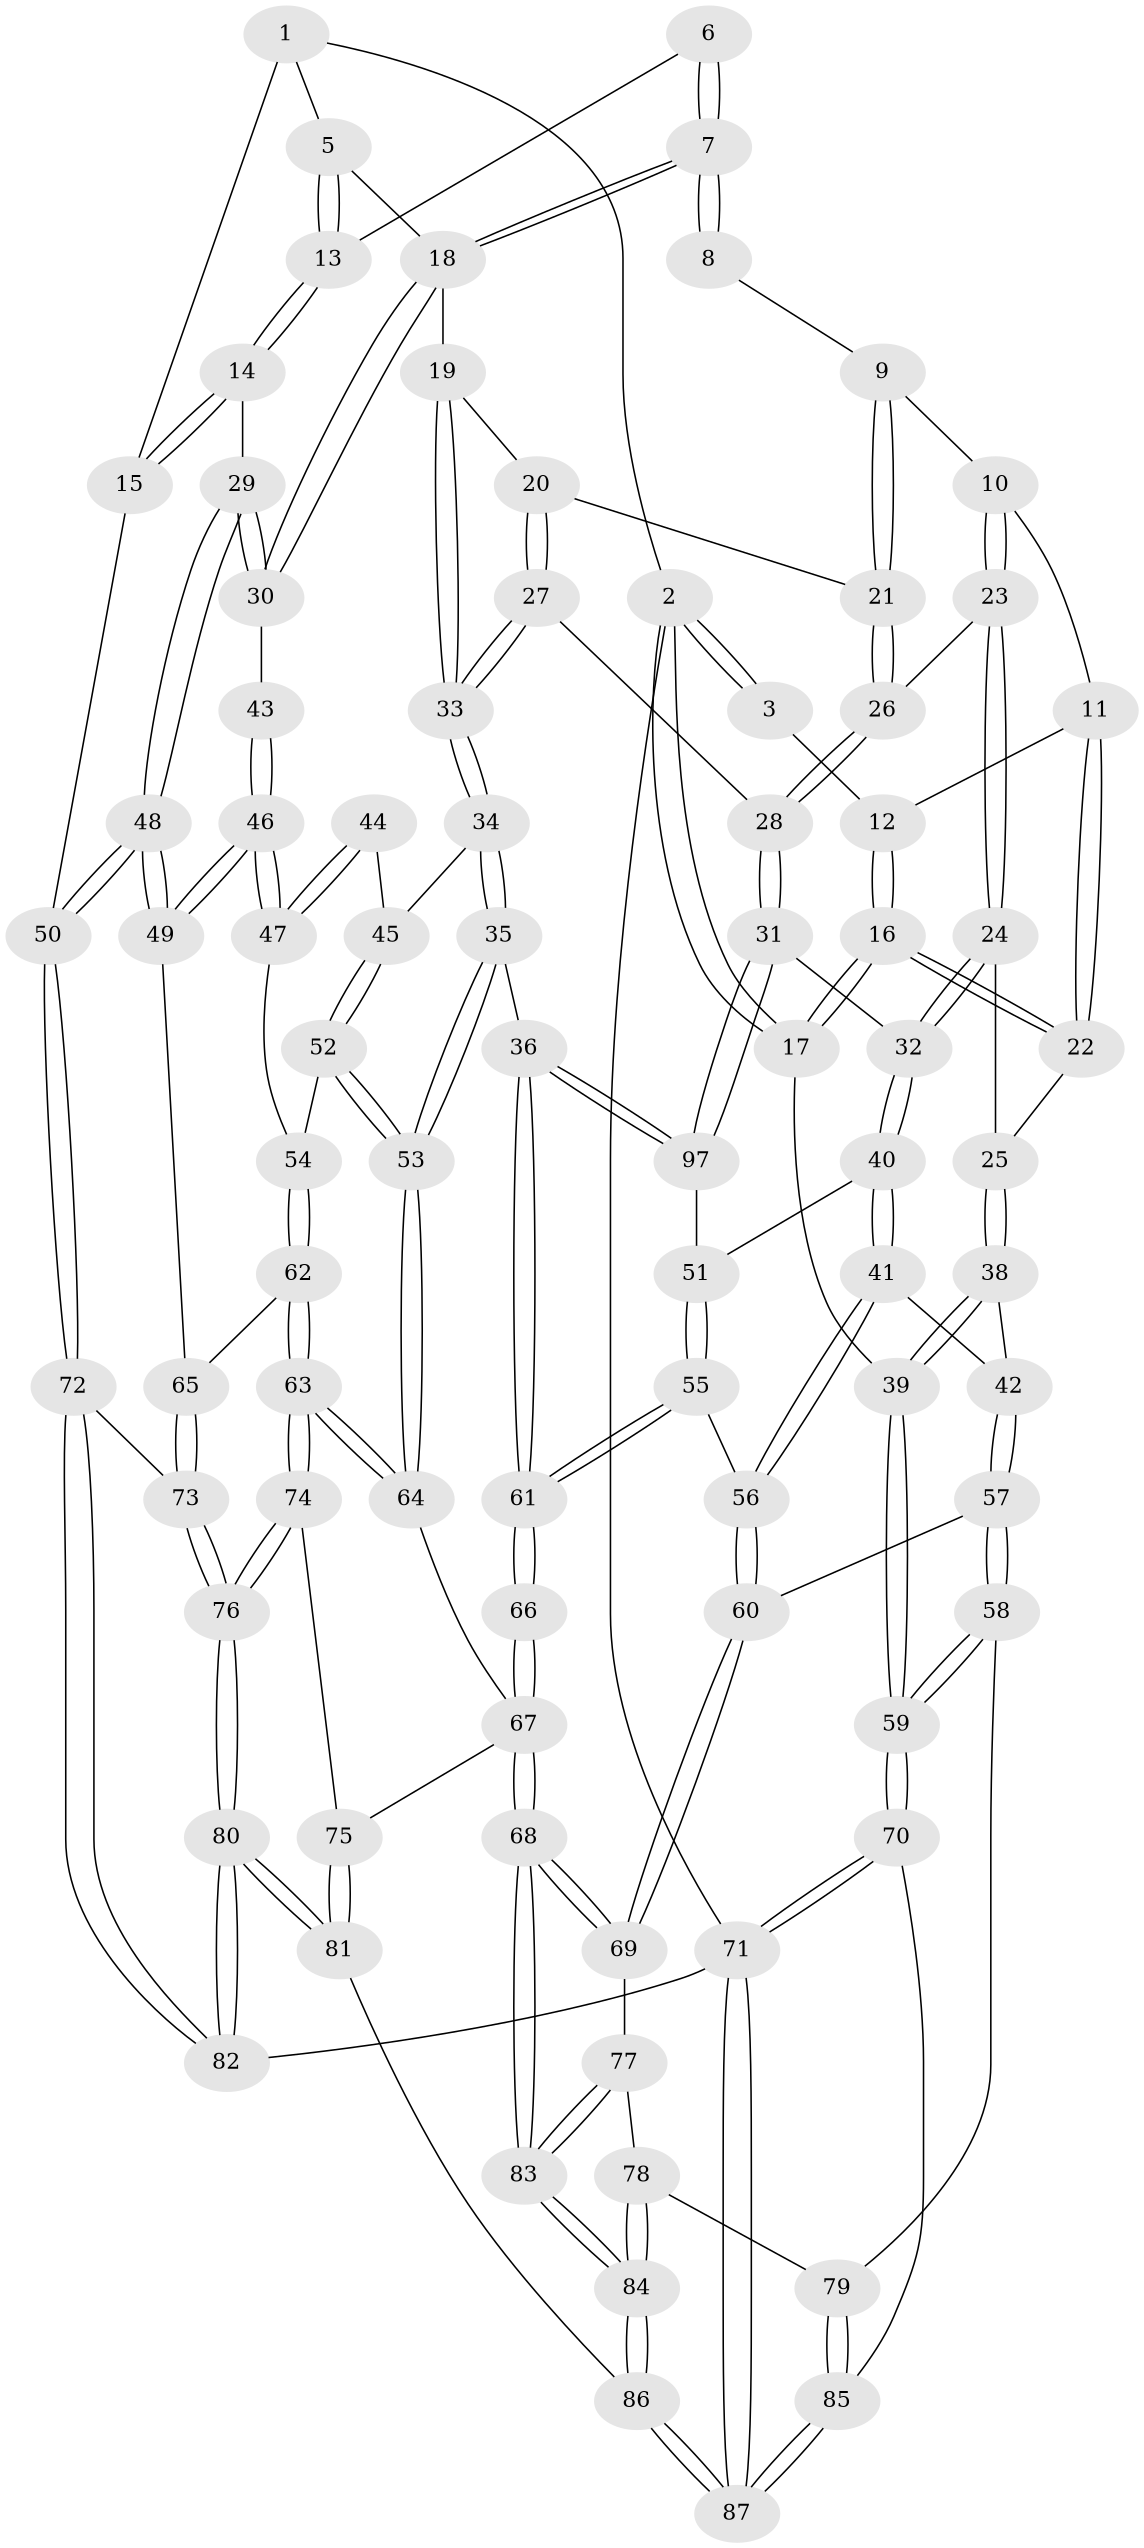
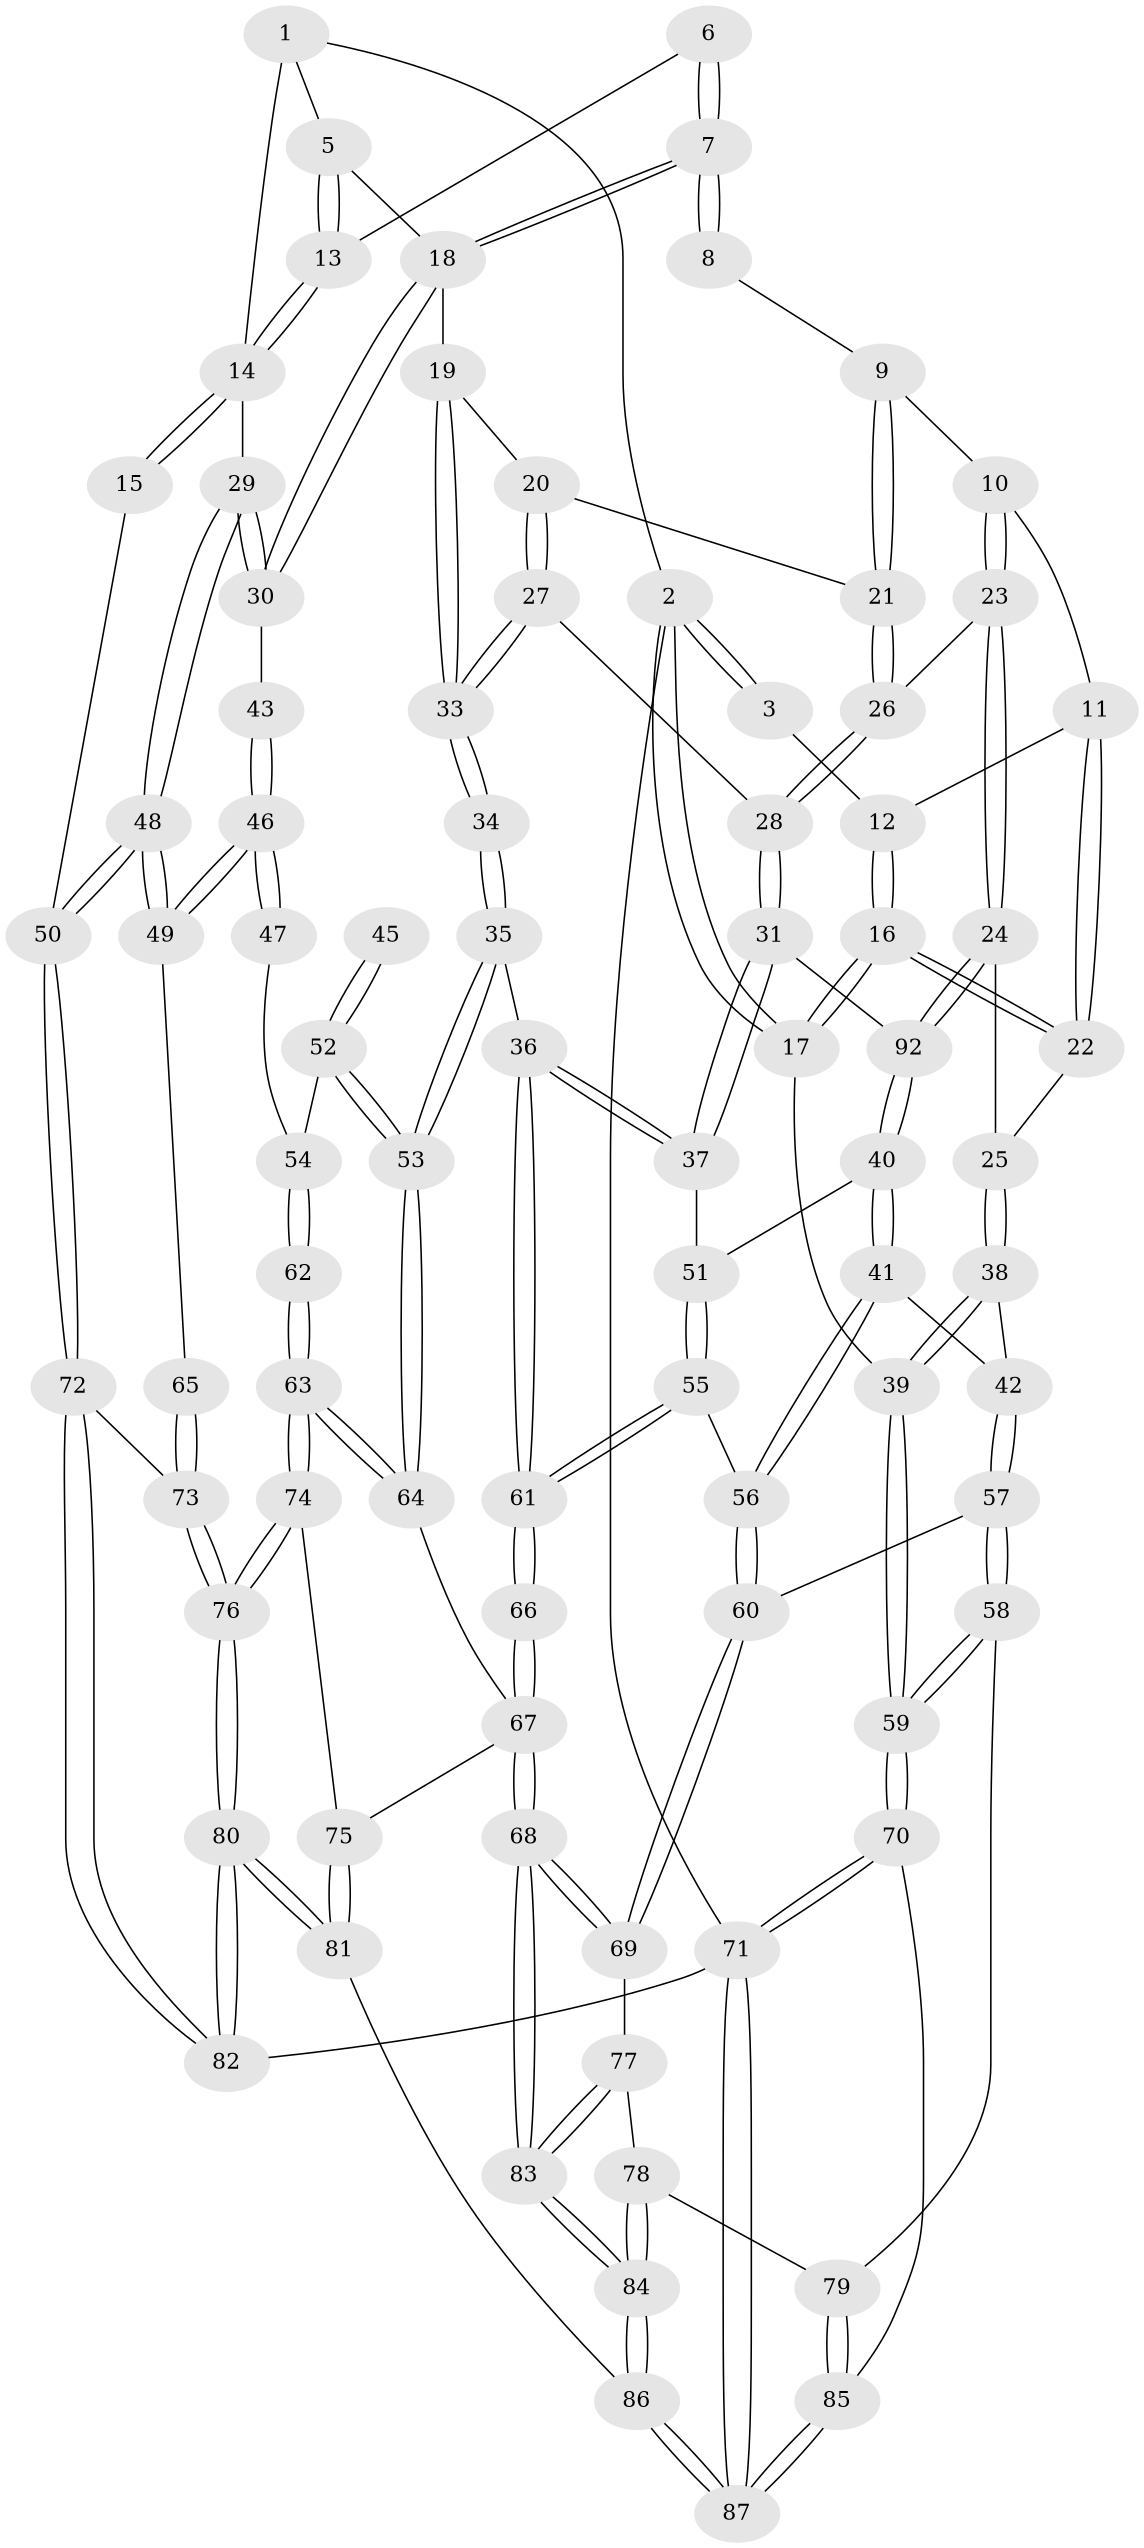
(208, 260) -> (261, 203)
(374, 823) -> none
(437, 880) -> none
(909, 1049) -> (909, 1049)
(697, 1161) -> (697, 1161)
(243, 1330) -> none
